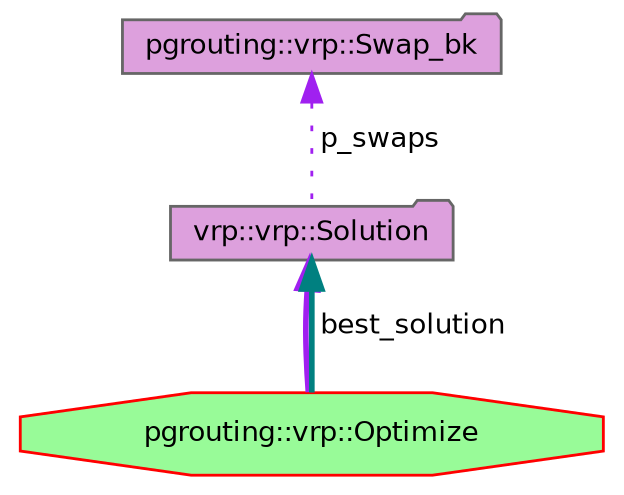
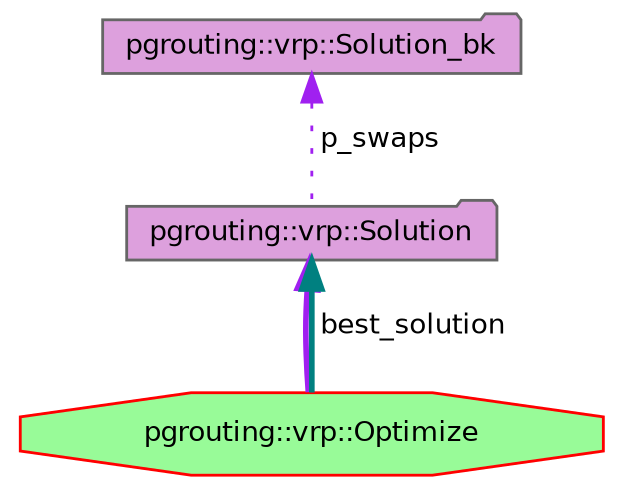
(312, 47) -> (312, 47)
(312, 233) -> (312, 233)
